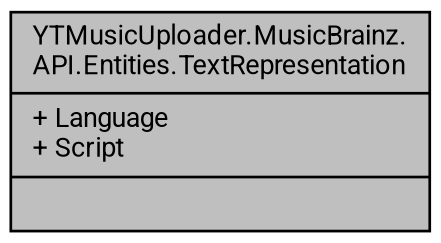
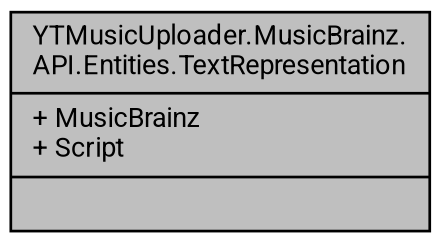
(101, 119) -> (118, 119)
